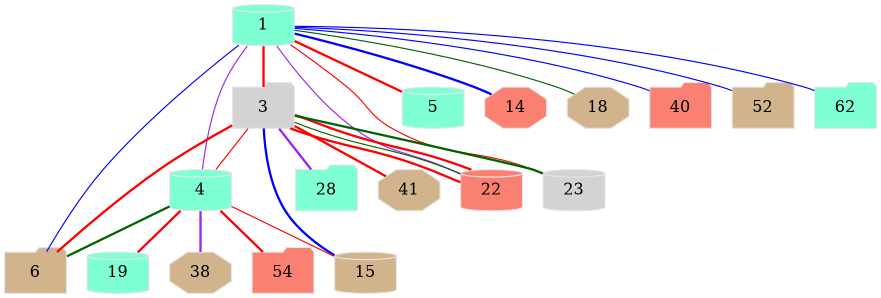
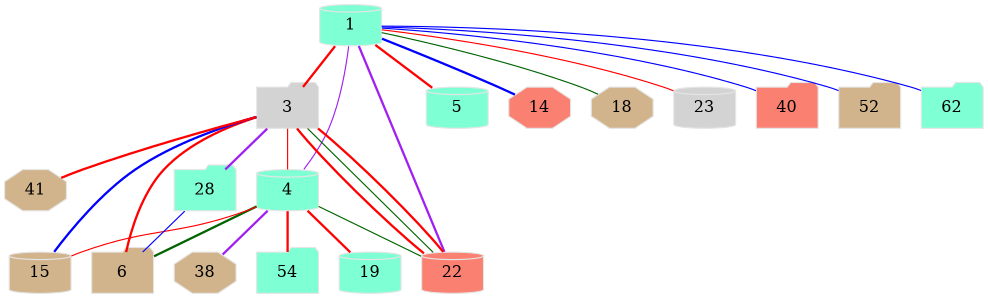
(342, 119) -> (402, 149)
(394, 138) -> none
(132, 139) -> (173, 222)
none -> (370, 231)
(283, 273) -> (288, 273)
